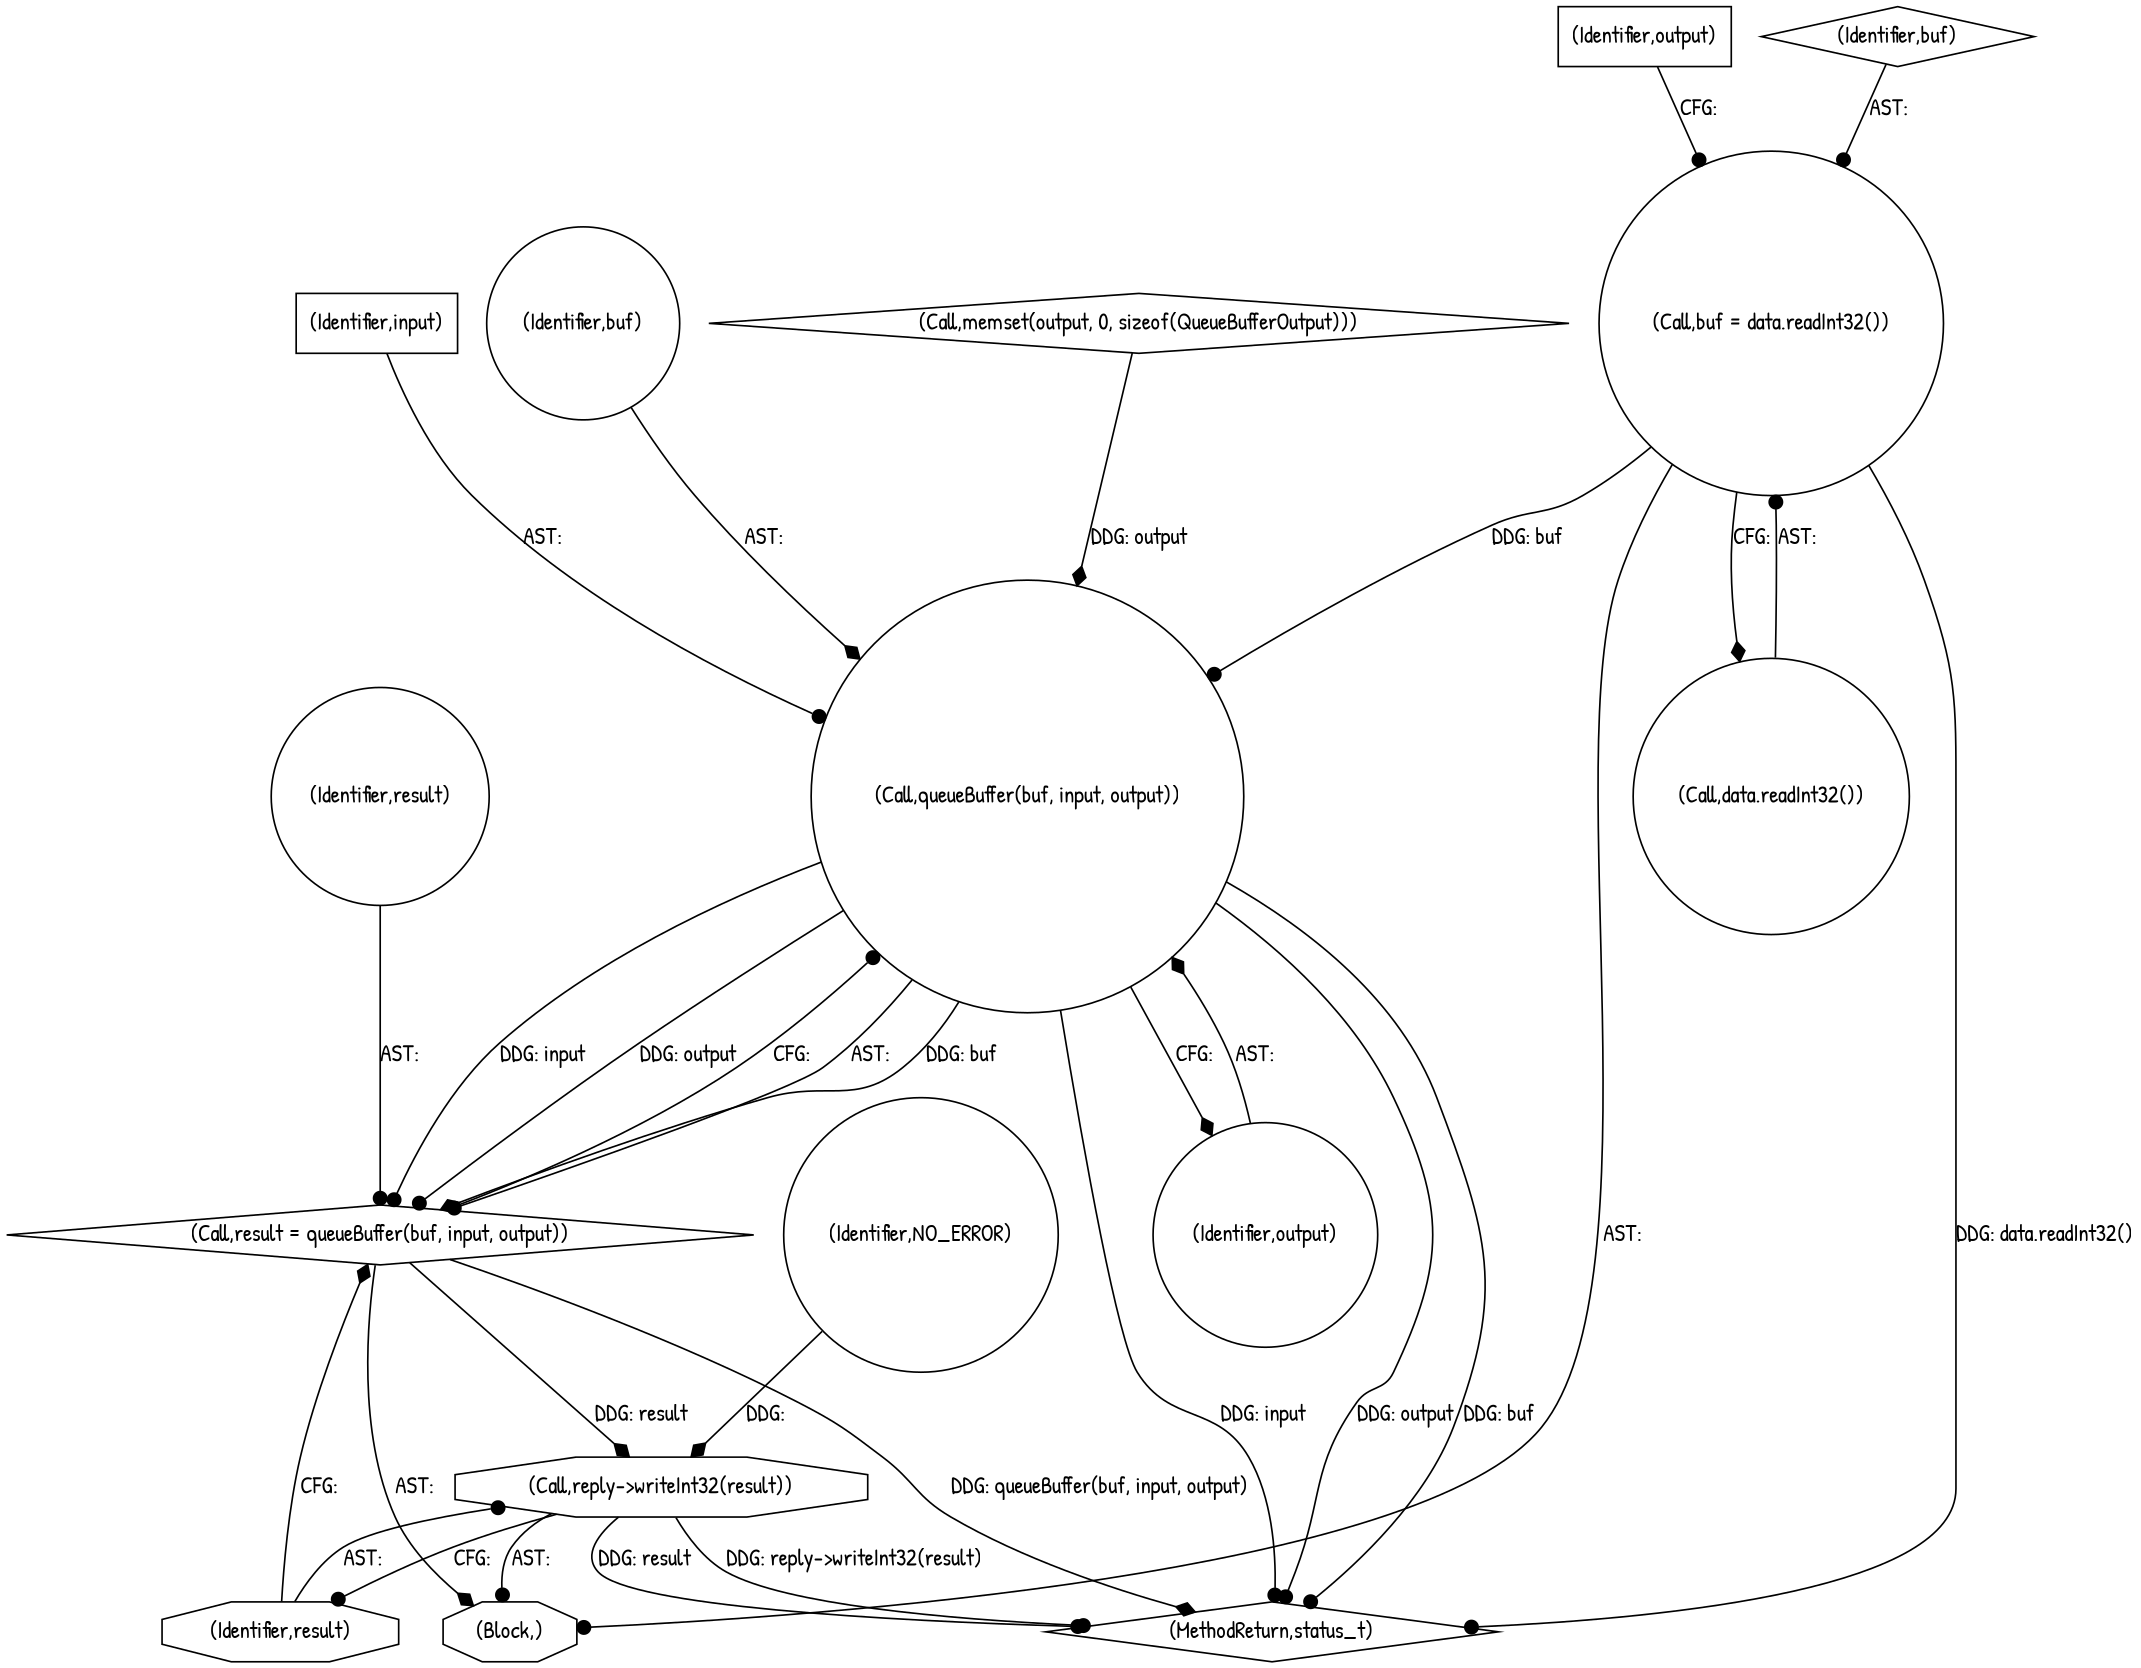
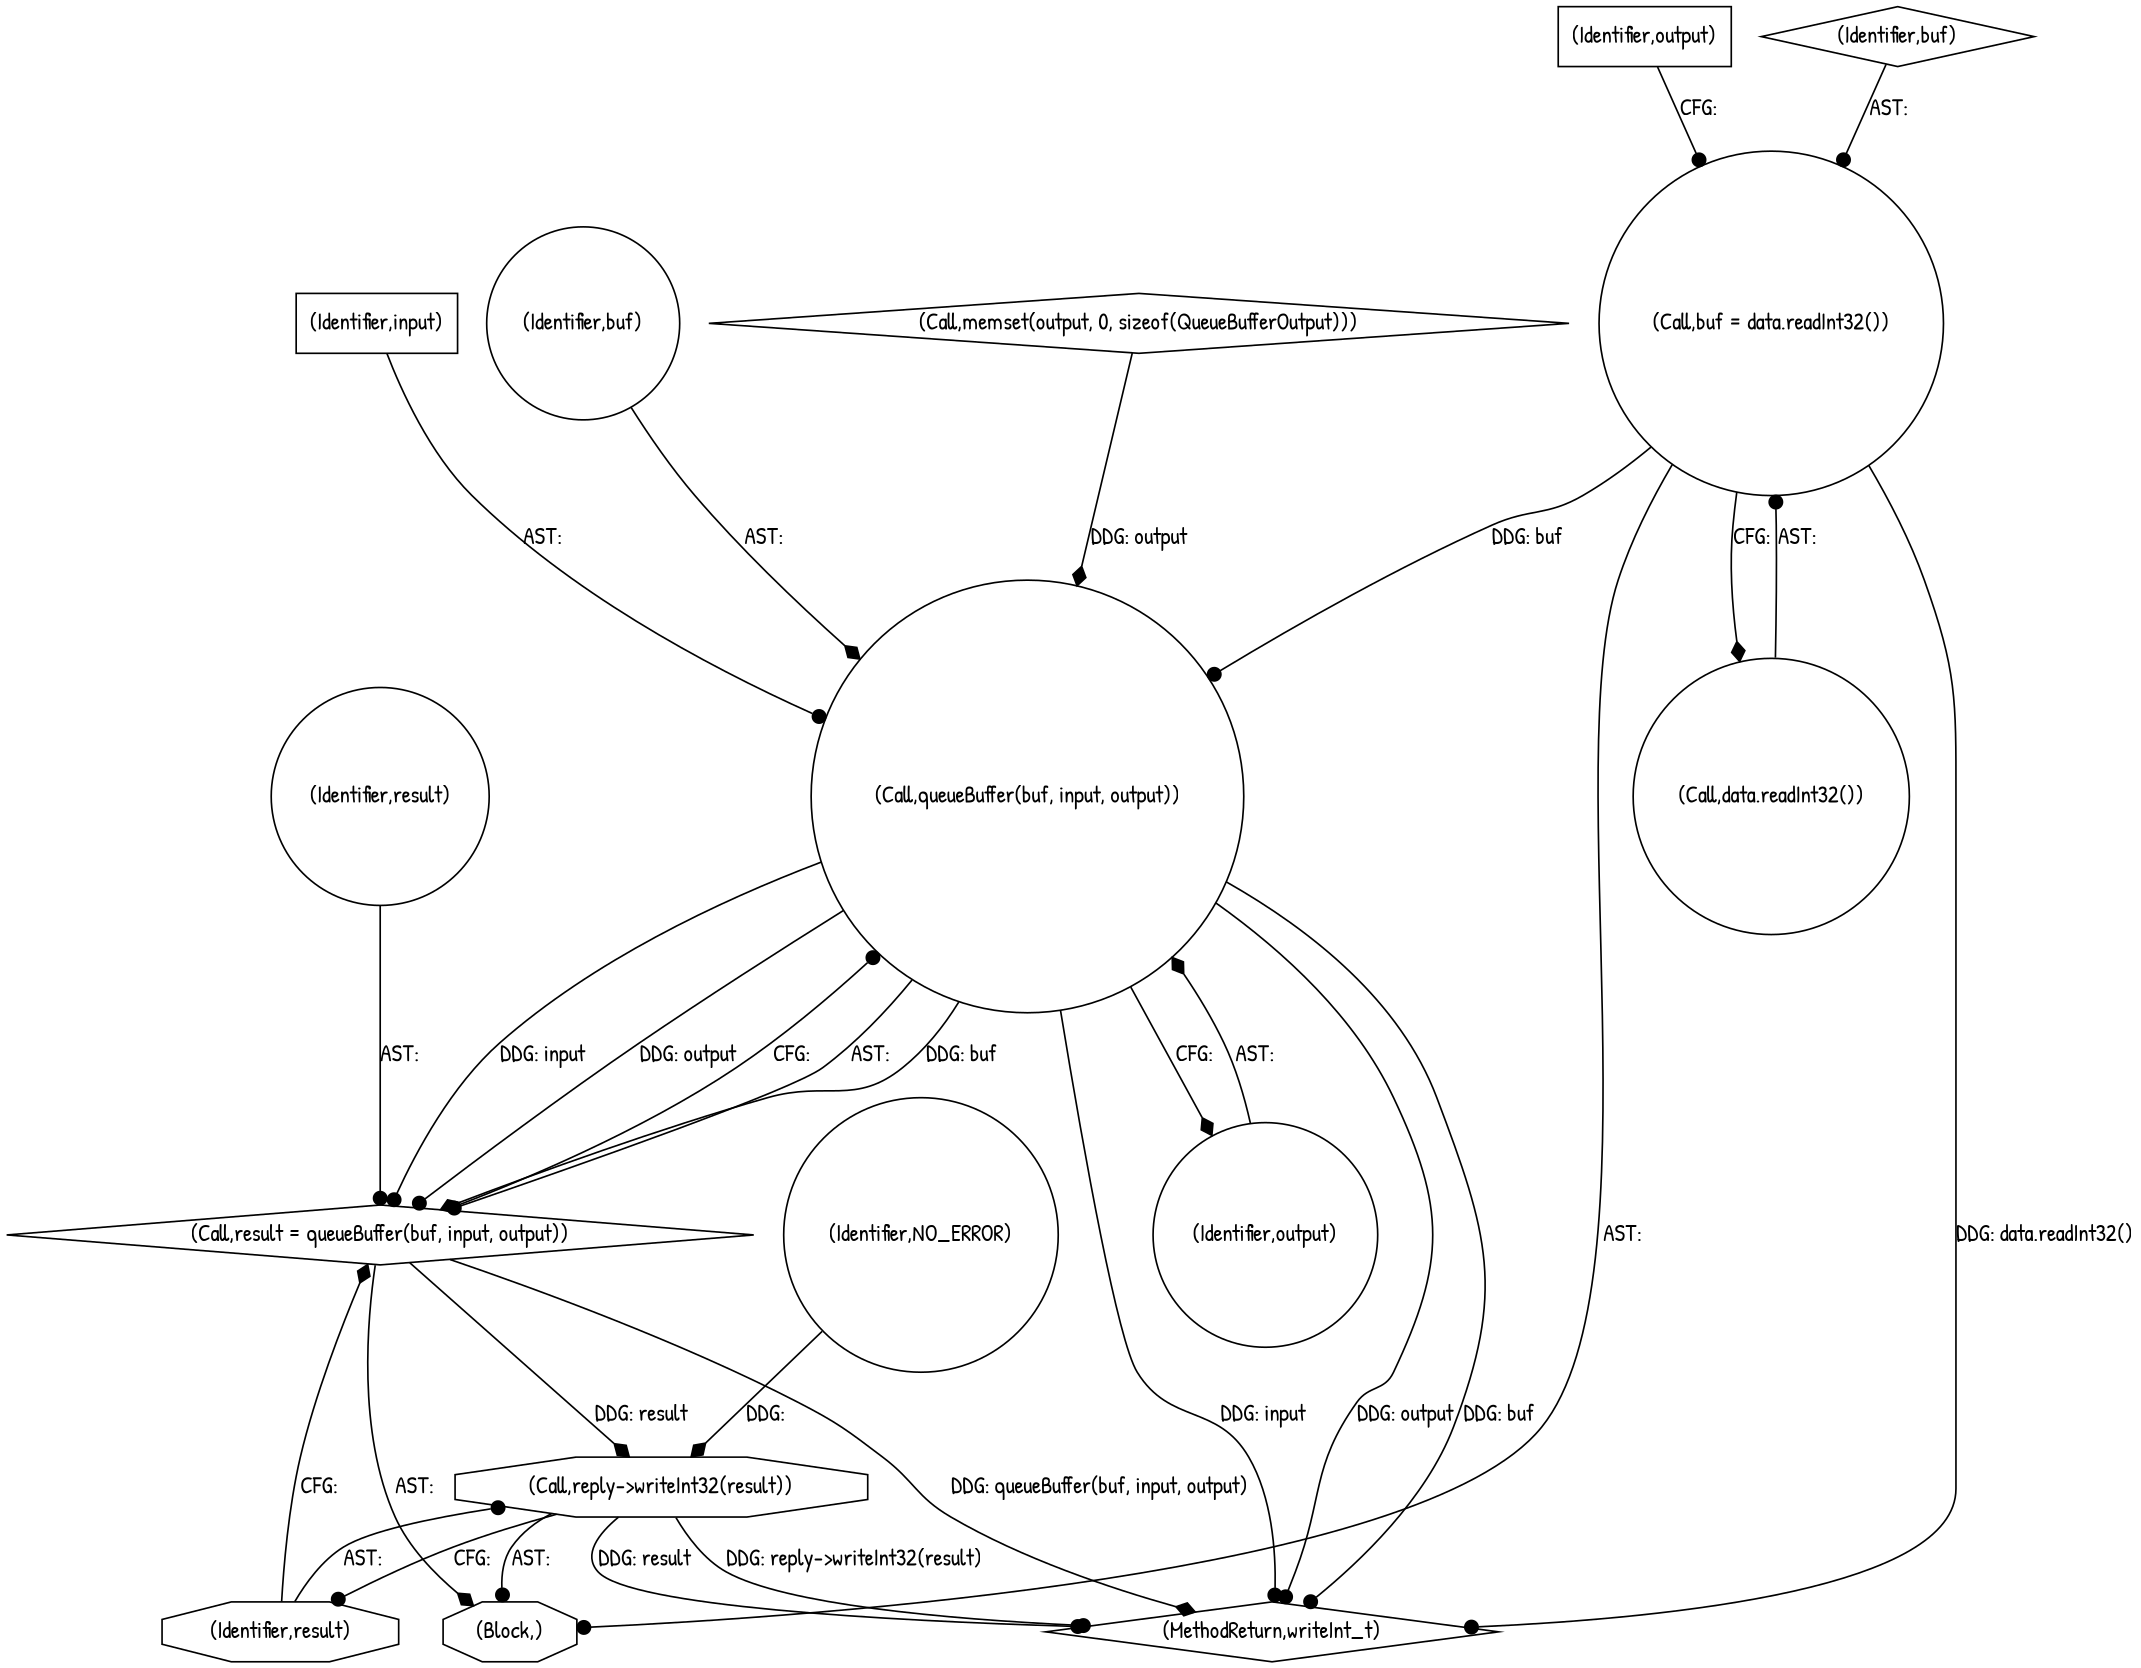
(1272, 1632) -> (1272, 1632)
